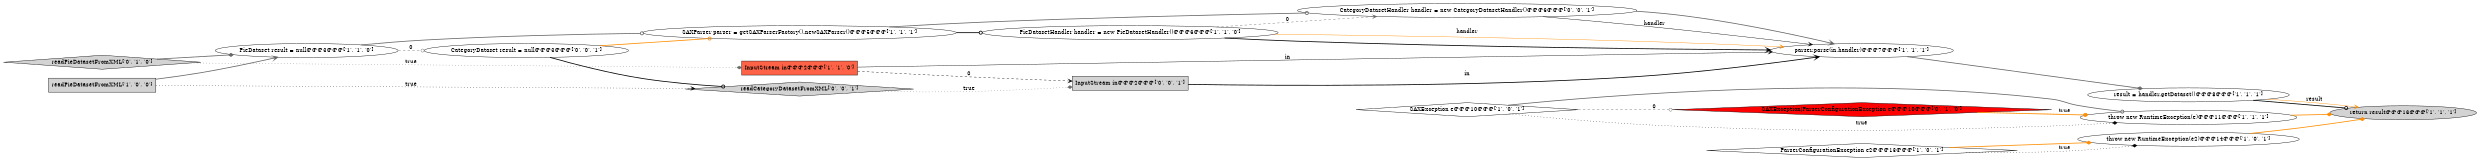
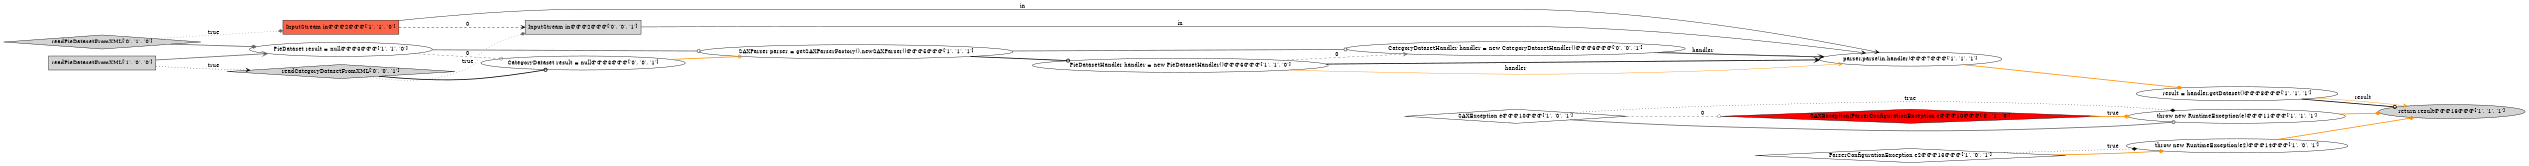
(2022, 72) -> (2071, 76)
(635, 77) -> (462, 80)
(1502, 83) -> (1252, 26)
